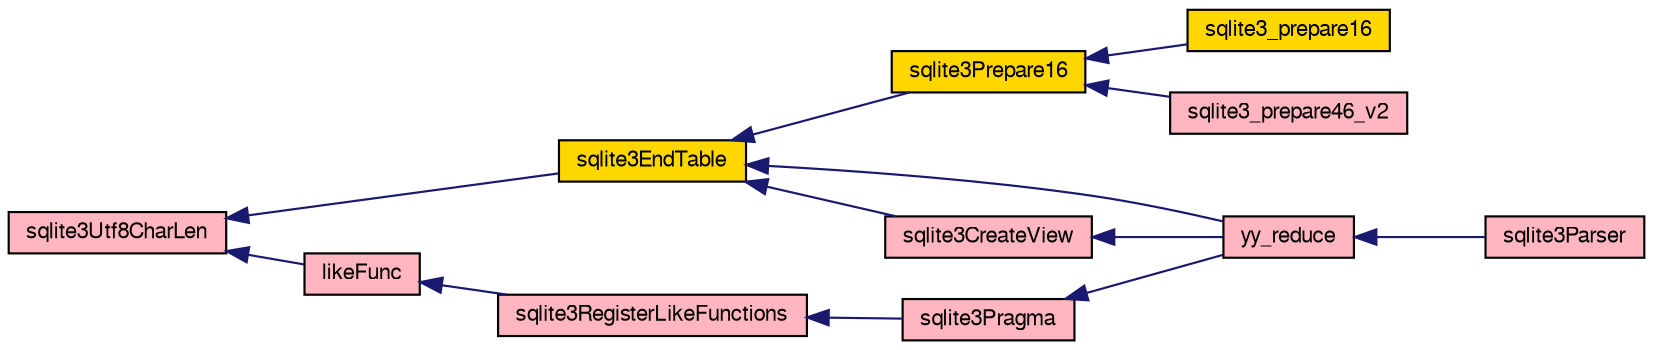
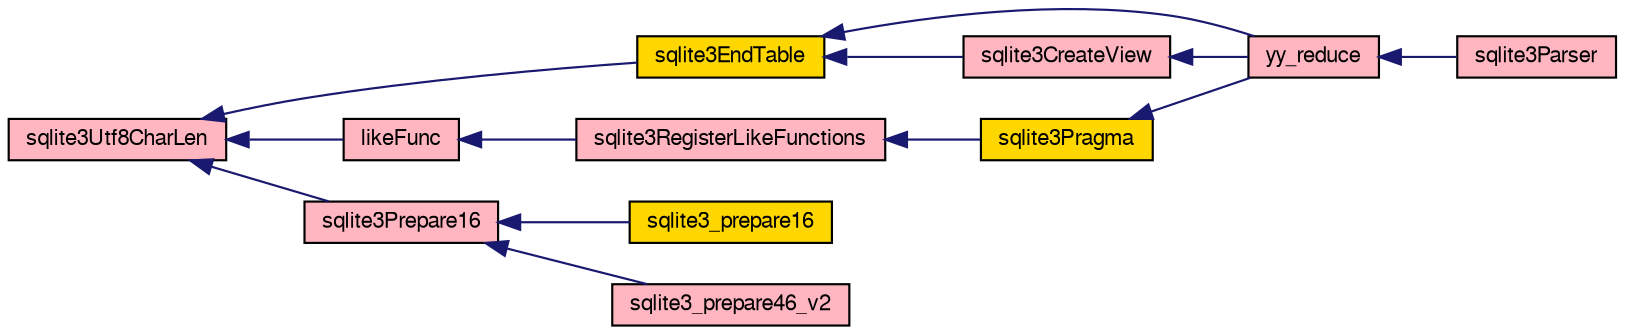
(989, 72) -> (401, 222)
(831, 113) -> (270, 184)
(989, 320) -> (1067, 140)
